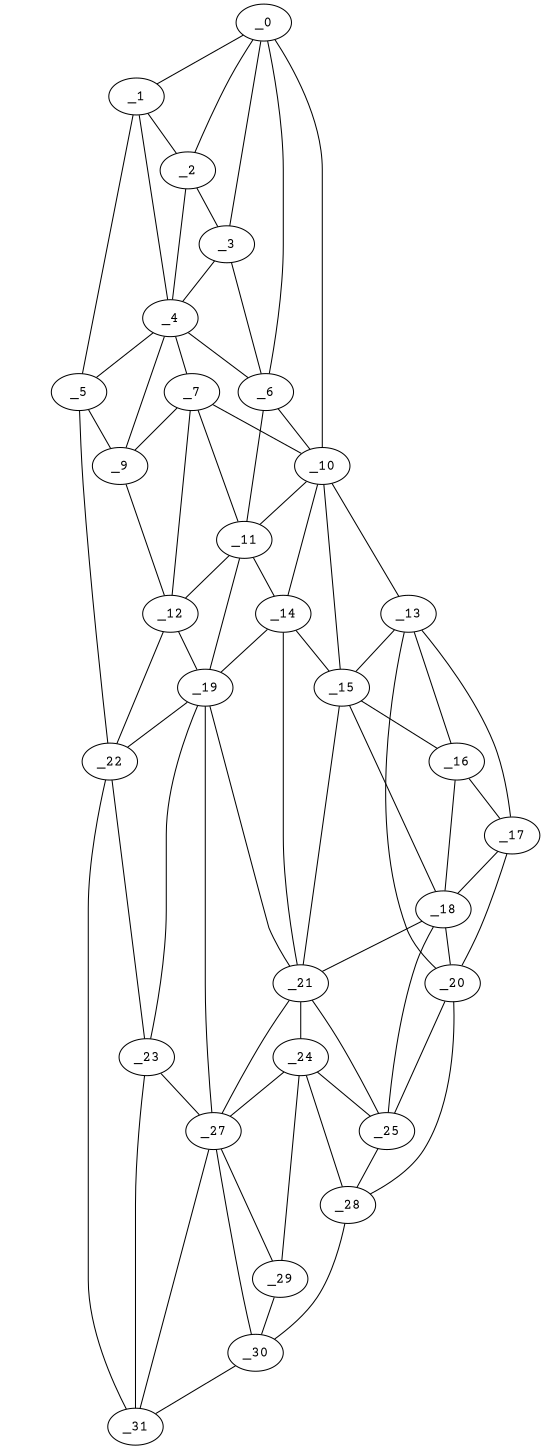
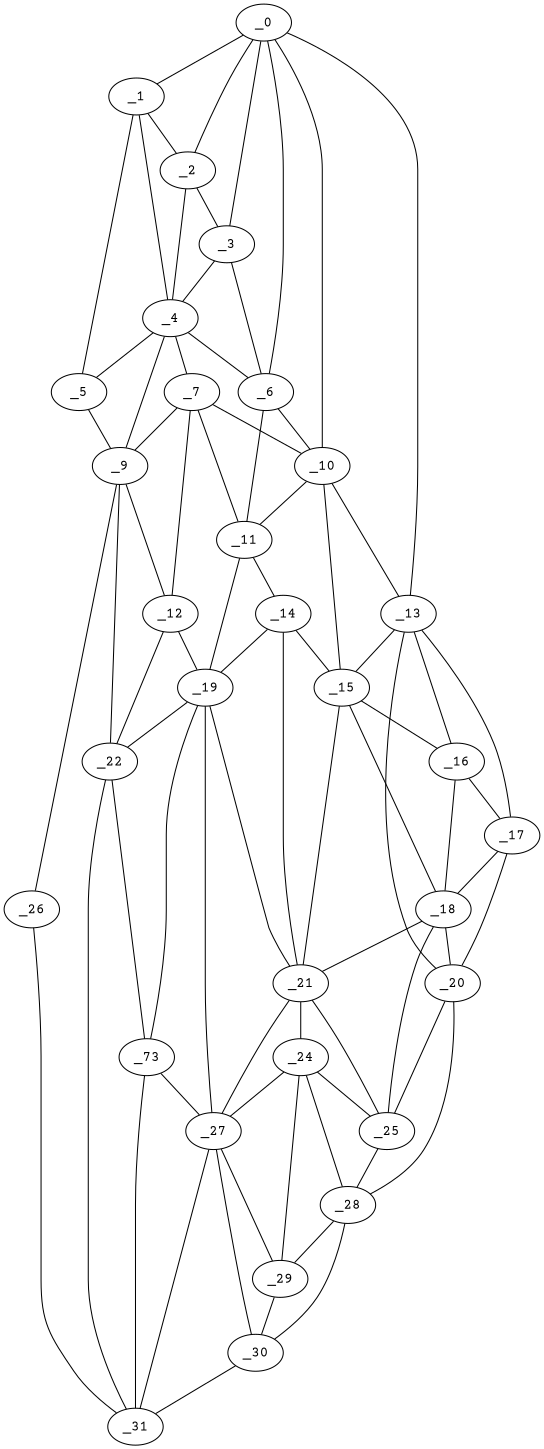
none -> (418, 283)
(303, 540) -> none
(91, 577) -> (115, 614)
(207, 577) -> none
none -> (32, 909)
(147, 1057) -> (147, 1057)
none -> (314, 1242)
